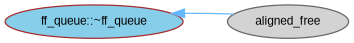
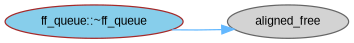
(210, 13) -> (197, 30)
